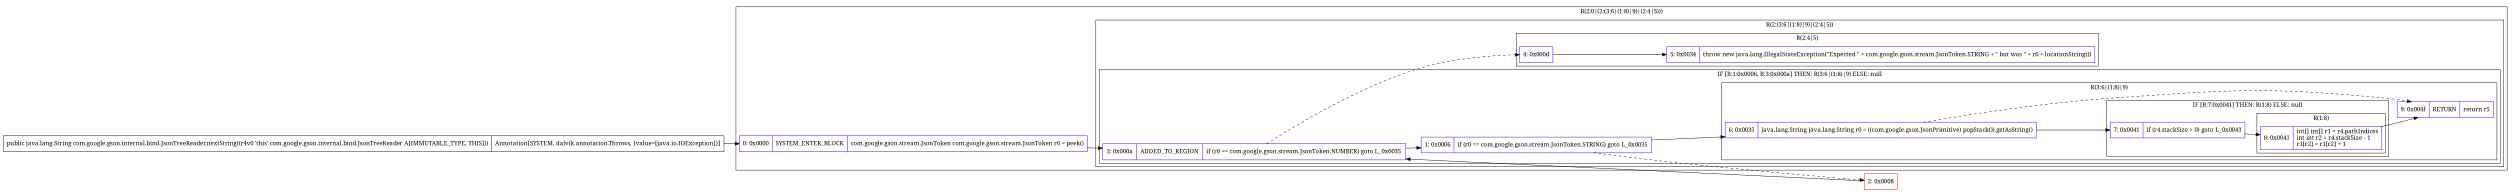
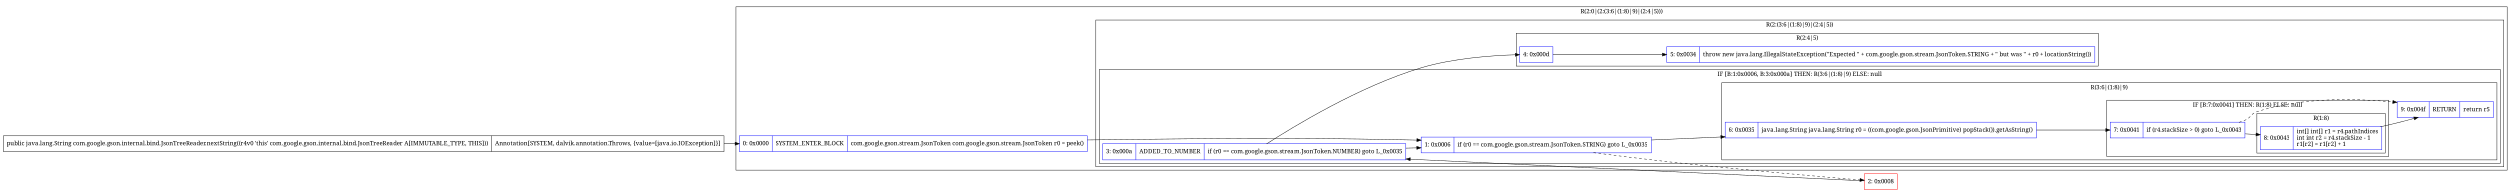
(1385, 81) -> (1385, 81)
(2165, 95) -> (2294, 103)
(1093, 148) -> (1252, 138)
(1169, 152) -> (1170, 152)
